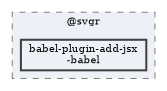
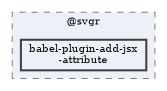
(84, 55) -> (84, 55)
